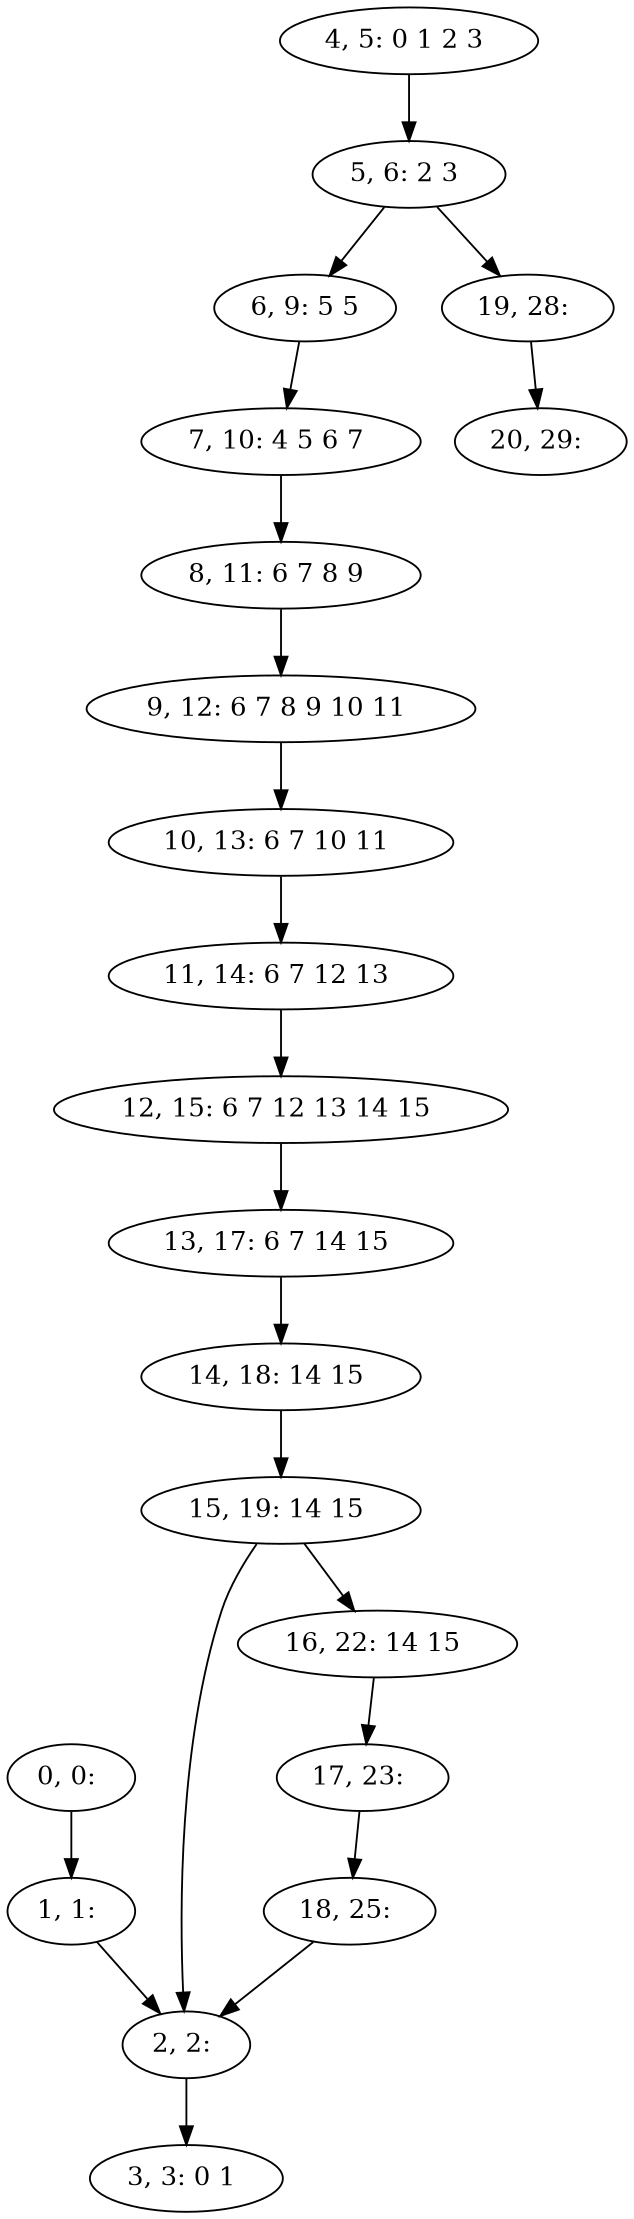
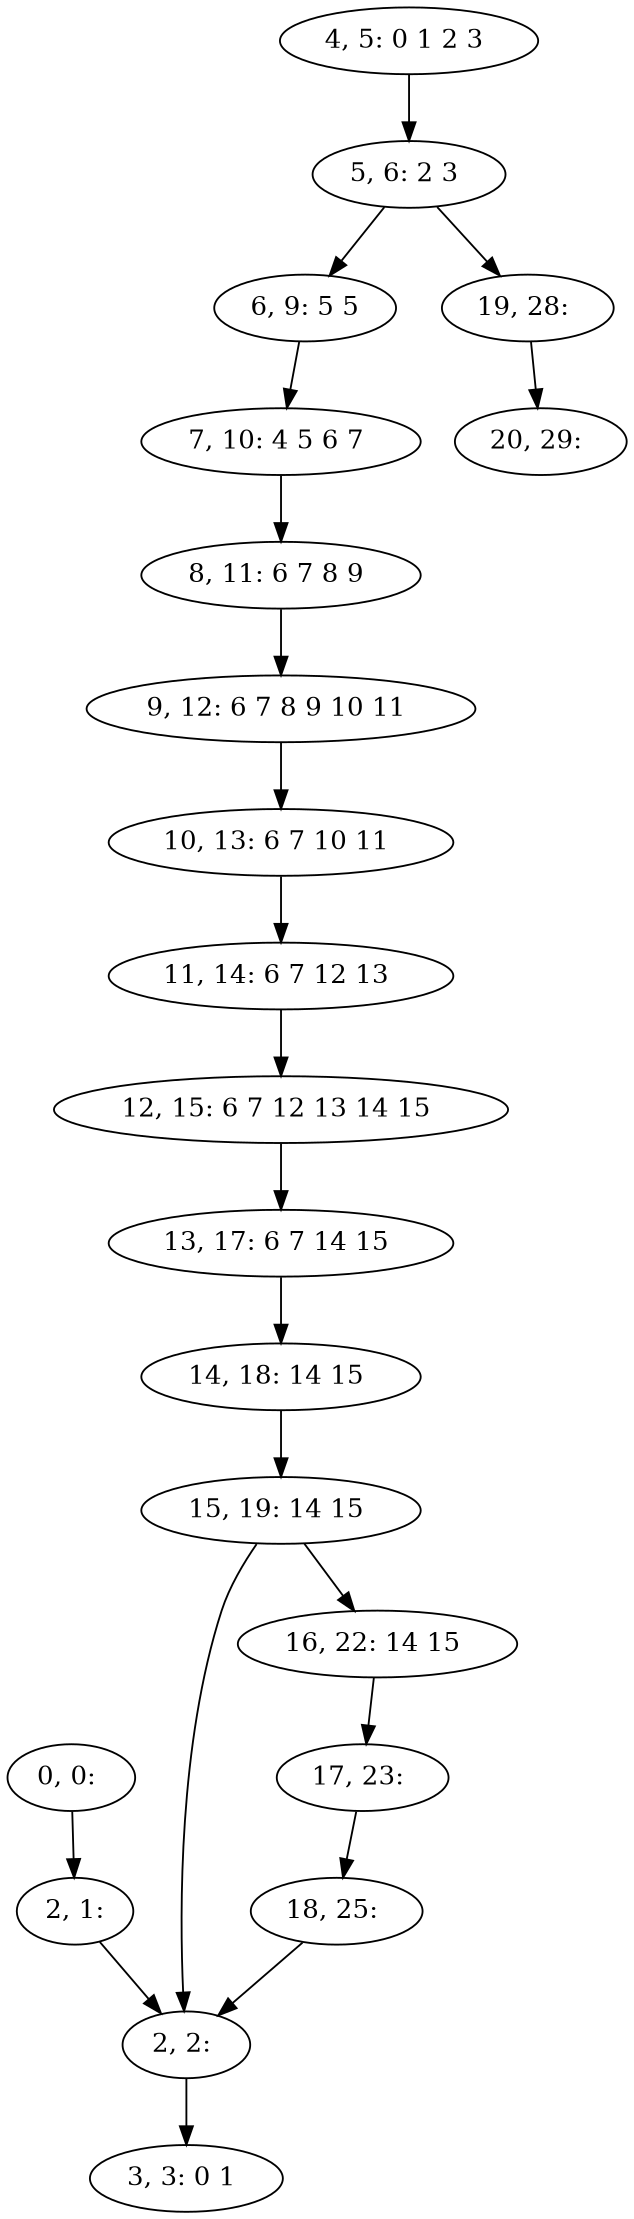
(71, 1911) -> (75, 1911)
